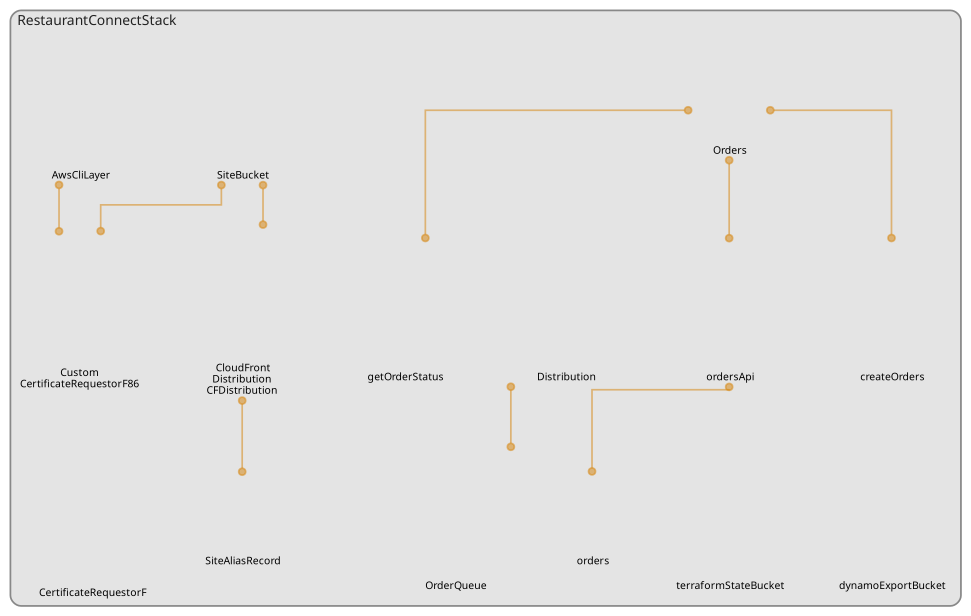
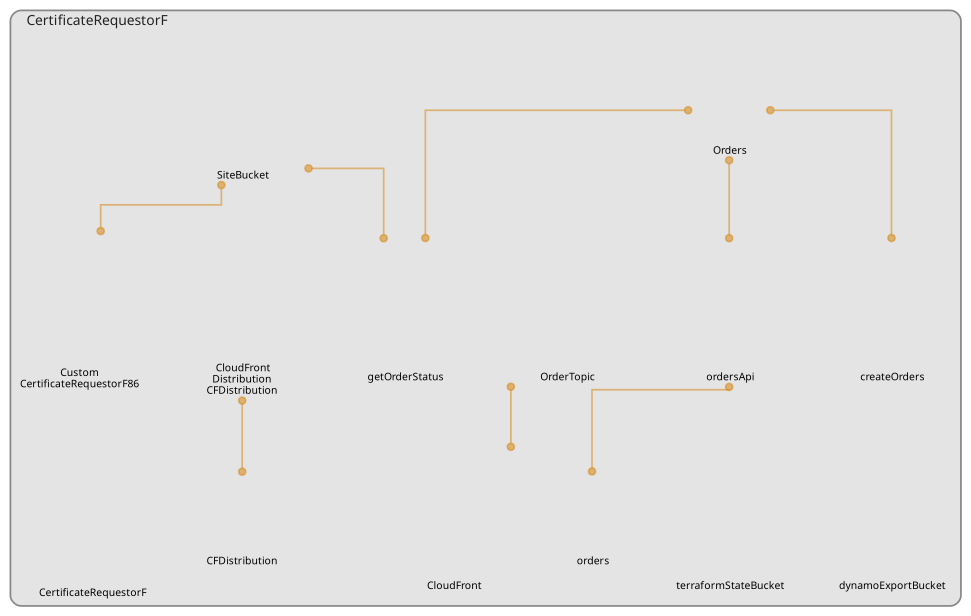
(97, 22) -> (97, 22)
(80, 111) -> none
(263, 205) -> (381, 168)
(567, 312) -> (567, 312)
(242, 521) -> (242, 521)
(455, 521) -> (455, 521)
